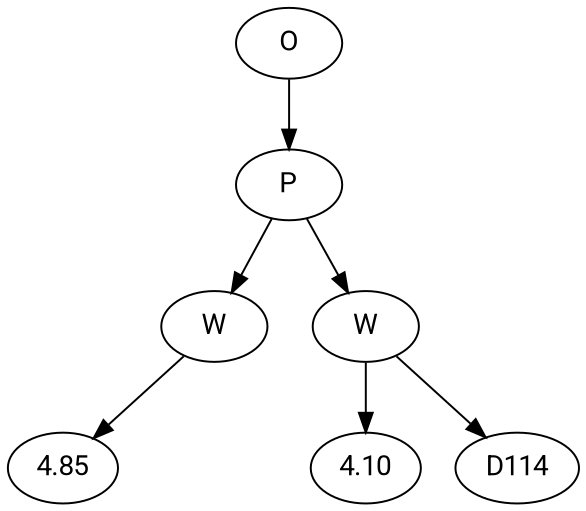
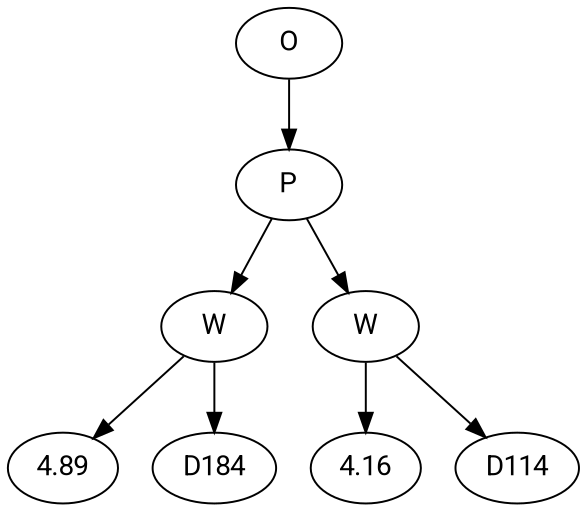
(63, 468) -> (63, 468)
none -> (214, 468)
(366, 468) -> (366, 468)
